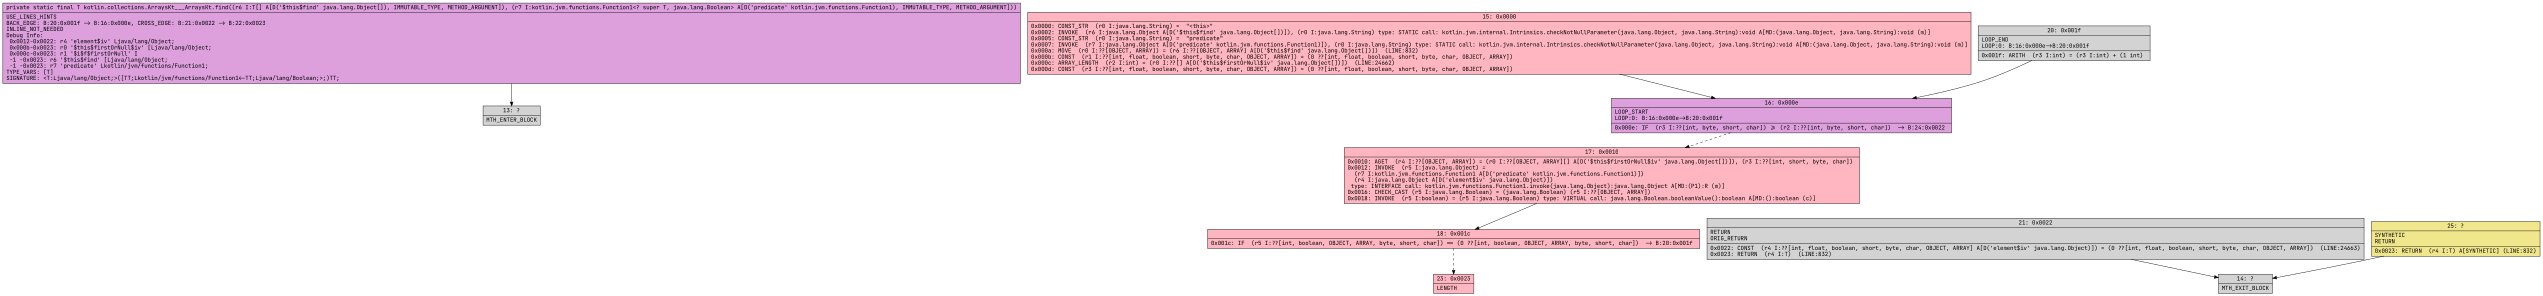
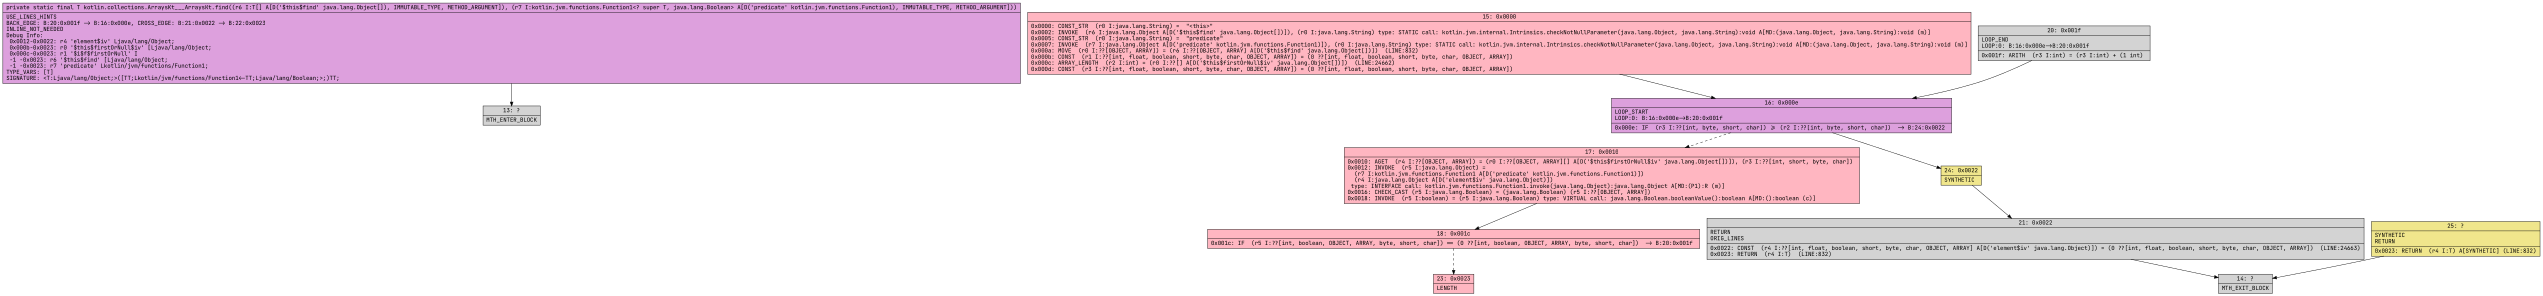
none -> (1961, 176)
(1729, 238) -> (1727, 238)
